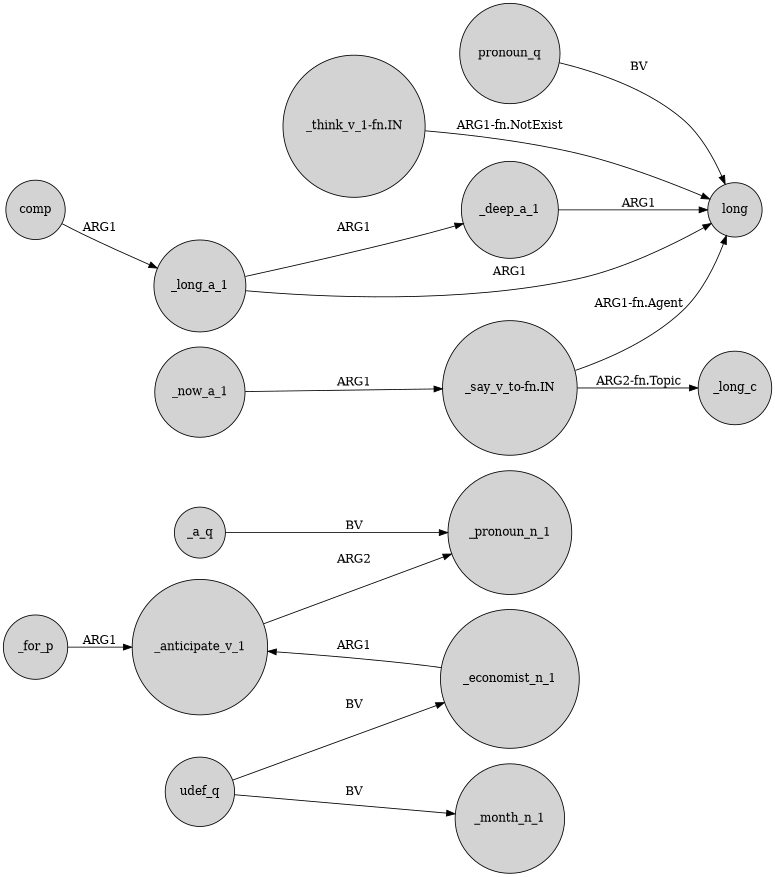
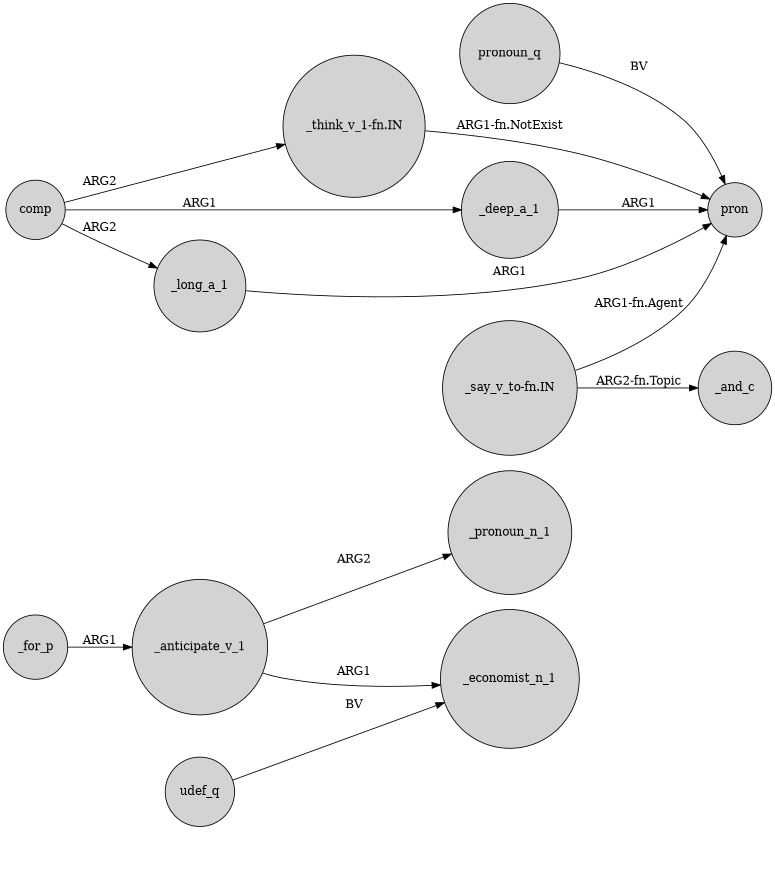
none -> (171, 174)
(735, 210) -> (735, 210)
(100, 228) -> (100, 228)
(350, 253) -> (259, 210)
(735, 388) -> (735, 388)
(200, 392) -> none
(200, 533) -> none
(359, 659) -> (347, 685)
(510, 819) -> none
